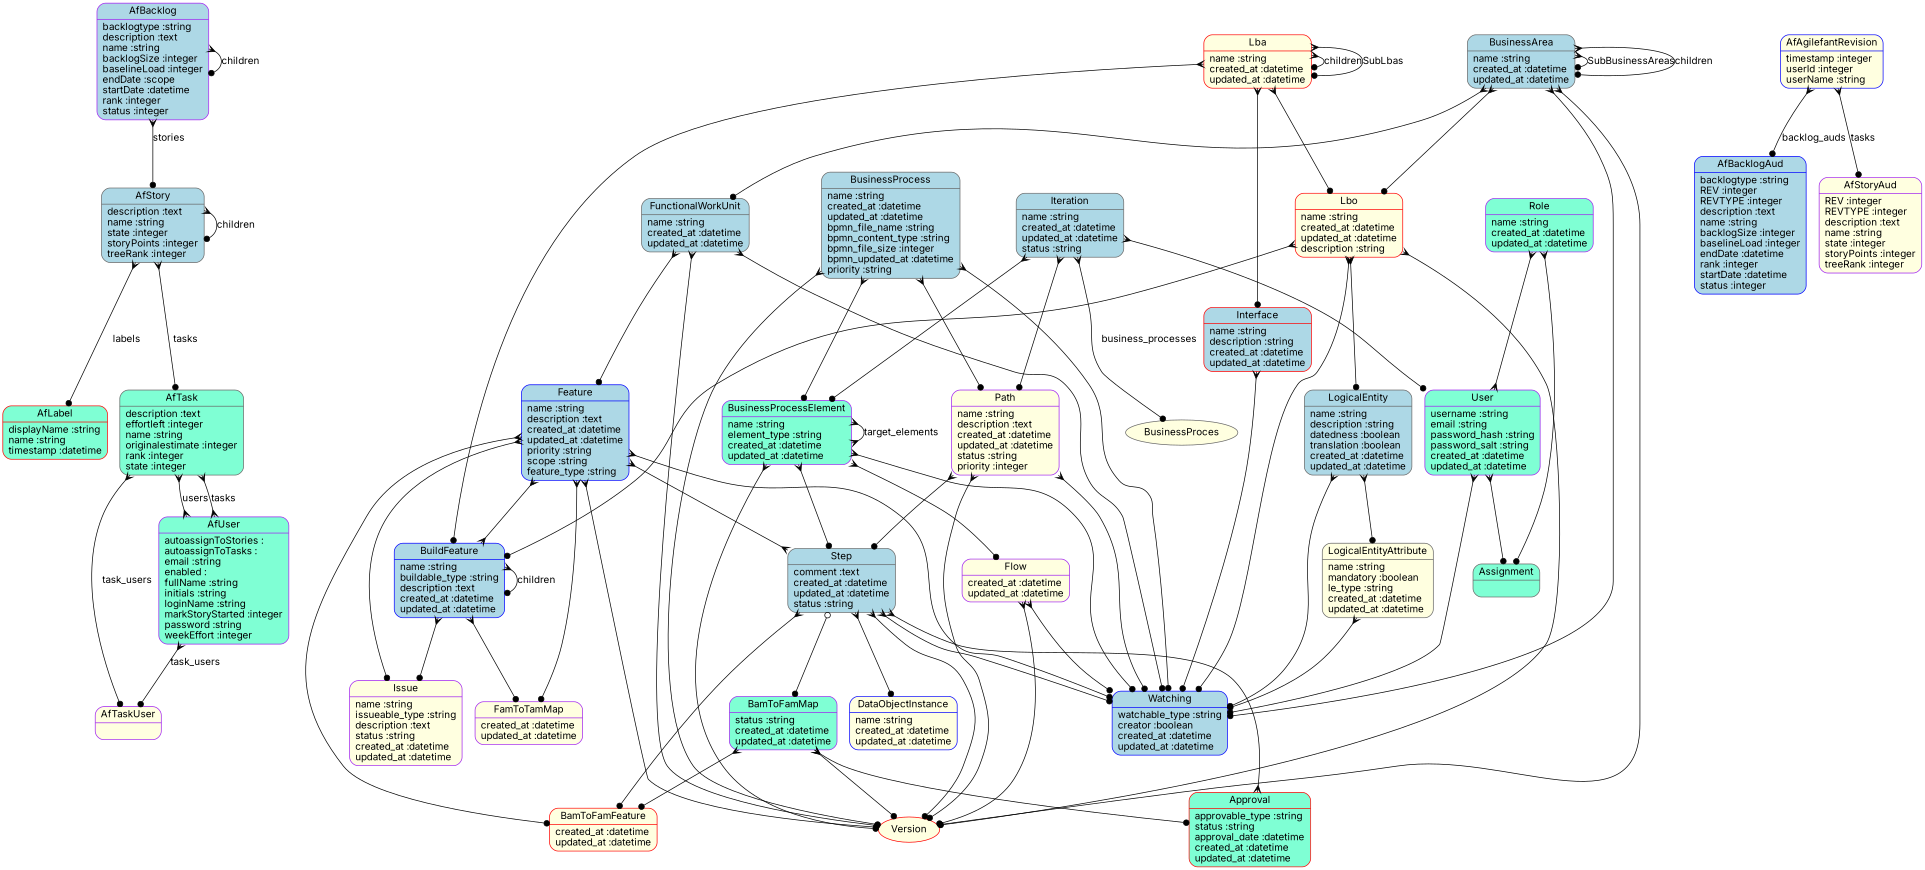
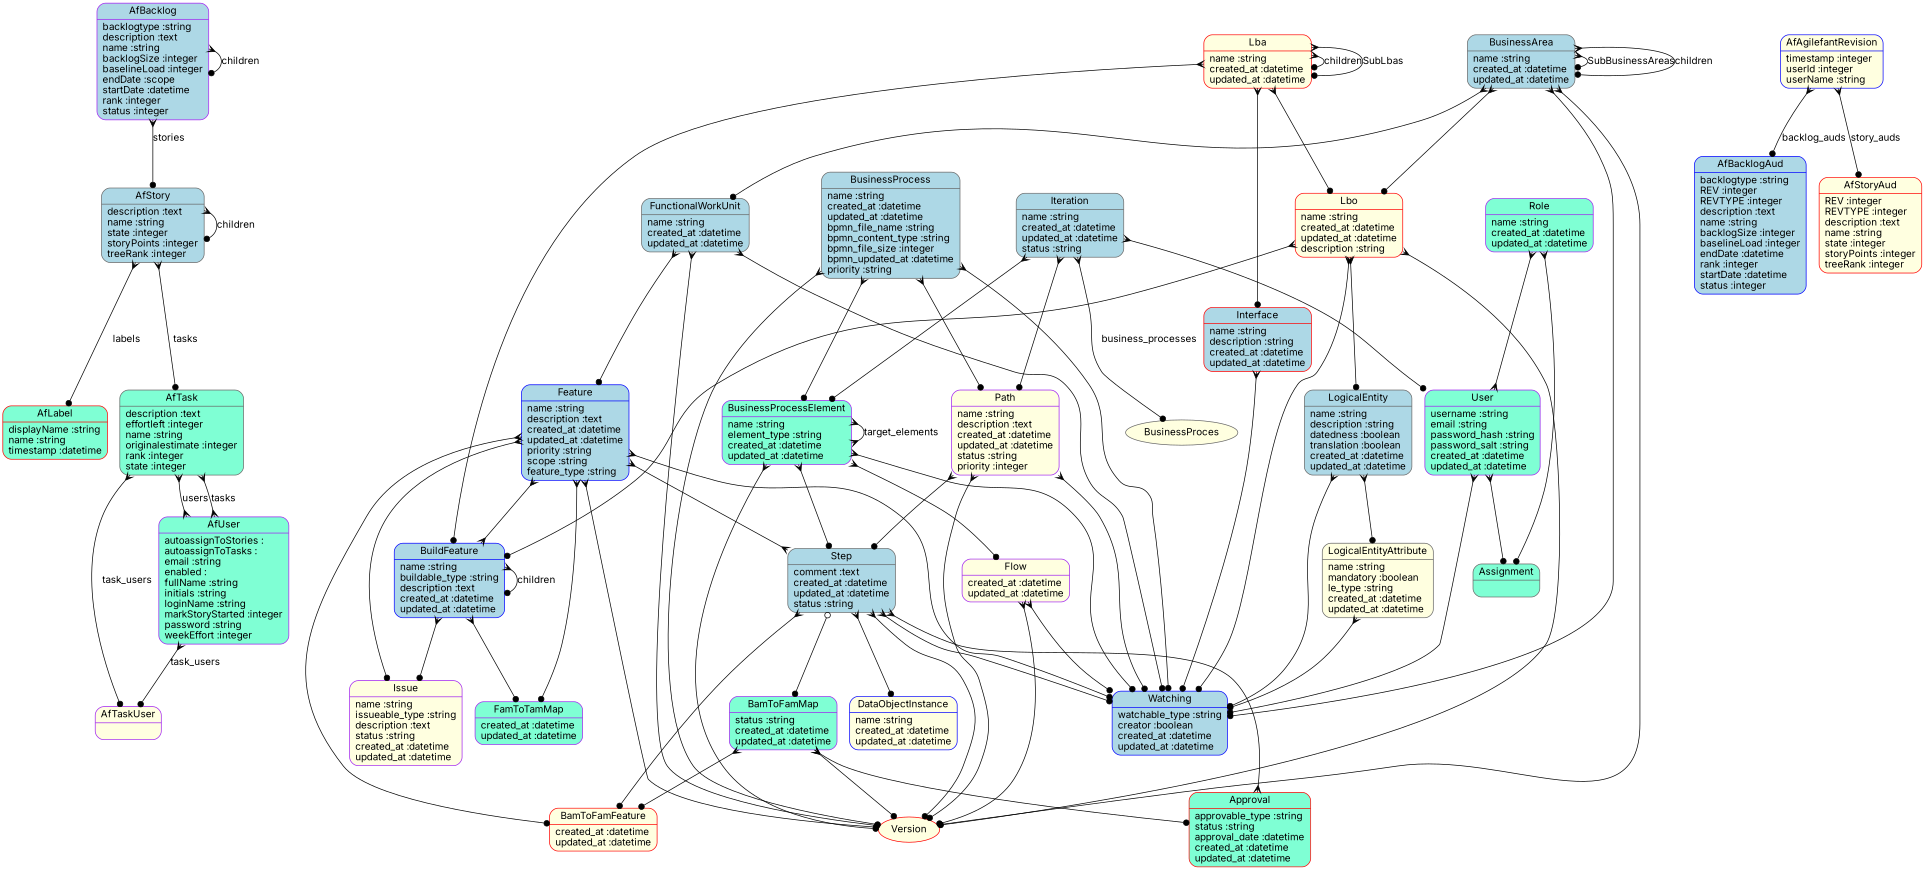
(1863, 138) -> (1876, 138)
(1870, 225) -> (1870, 225)
(529, 723) -> (529, 723)
